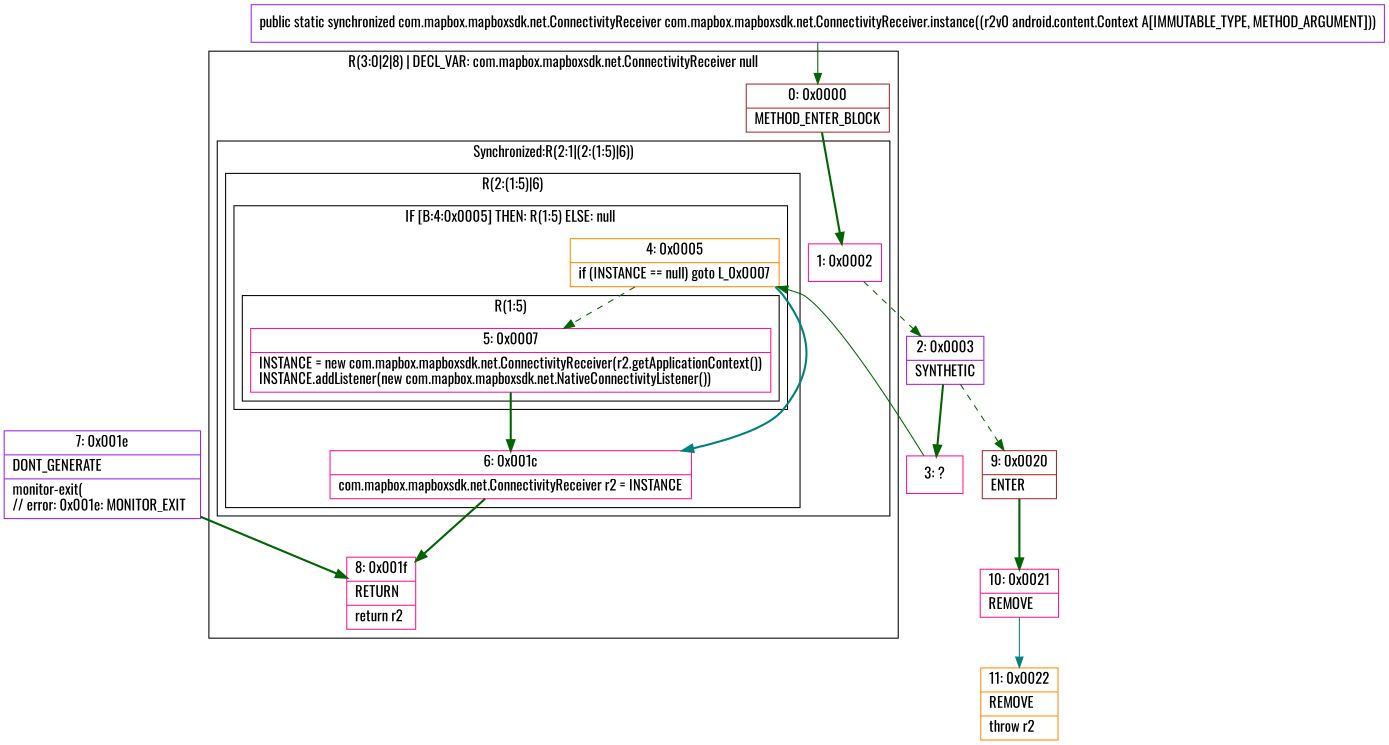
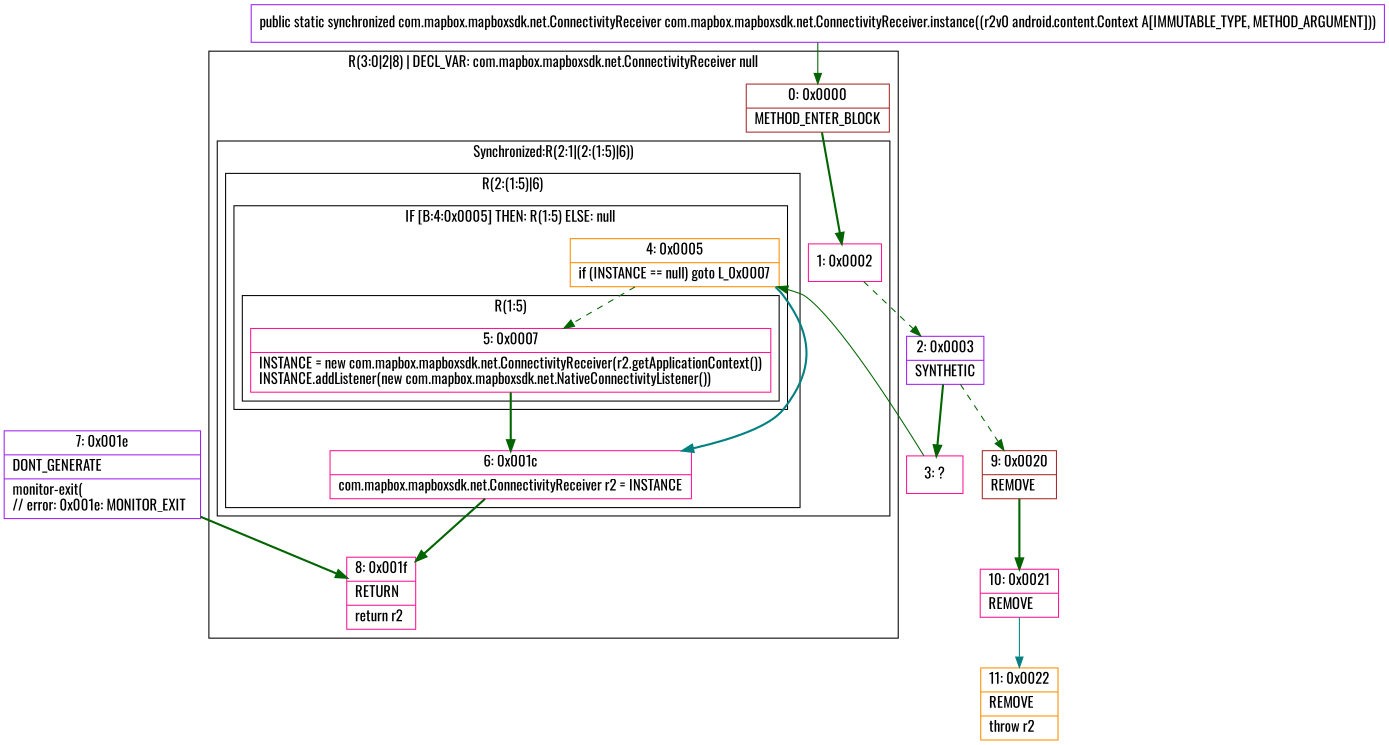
(1008, 486) -> (1013, 486)
